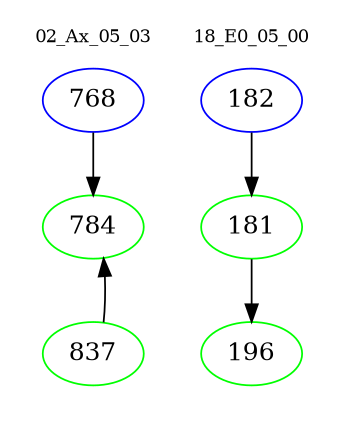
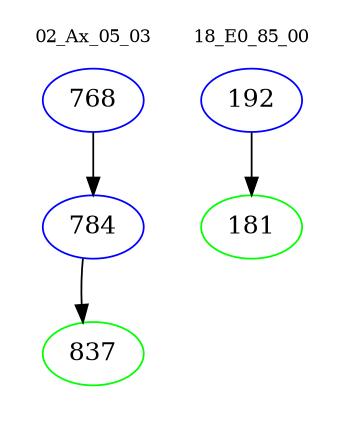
(252, 38) -> (252, 38)
(252, 100) -> (252, 100)
(93, 227) -> (93, 227)
(105, 299) -> (82, 282)
(252, 354) -> none
